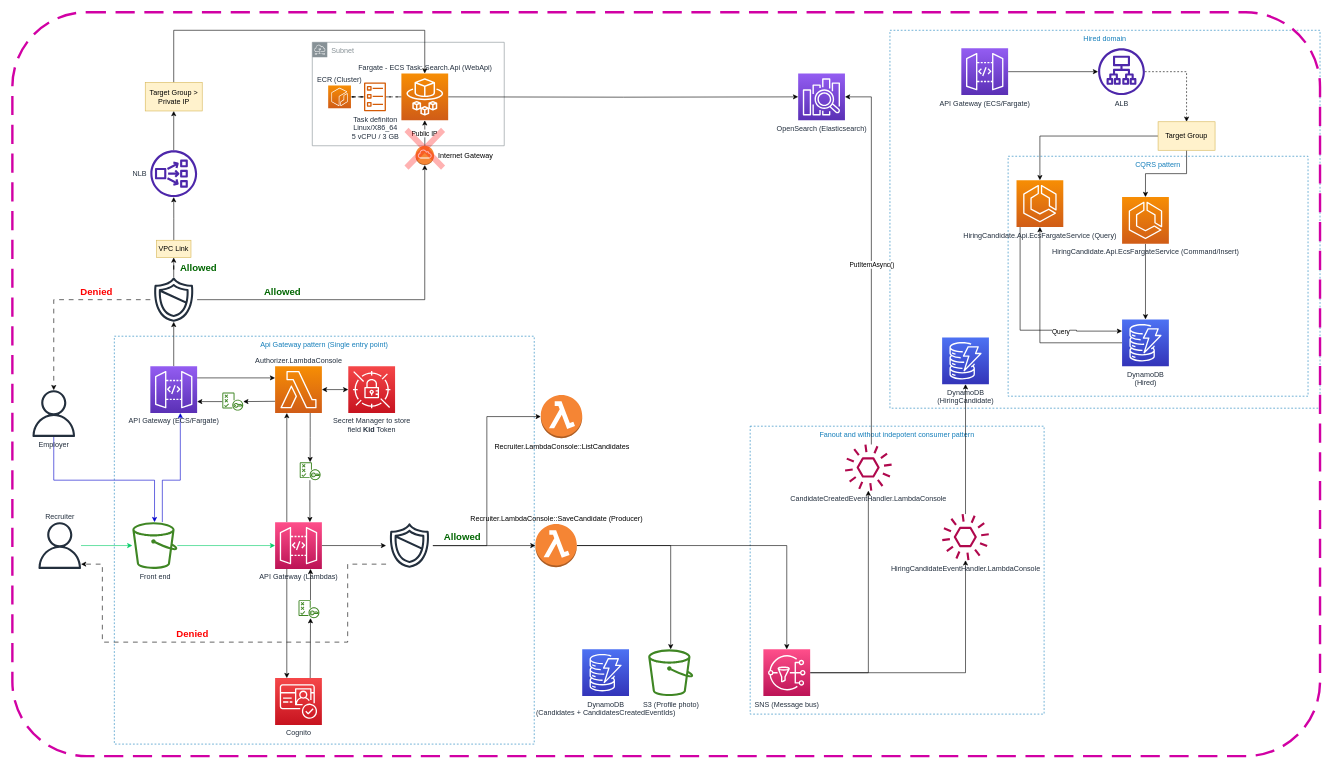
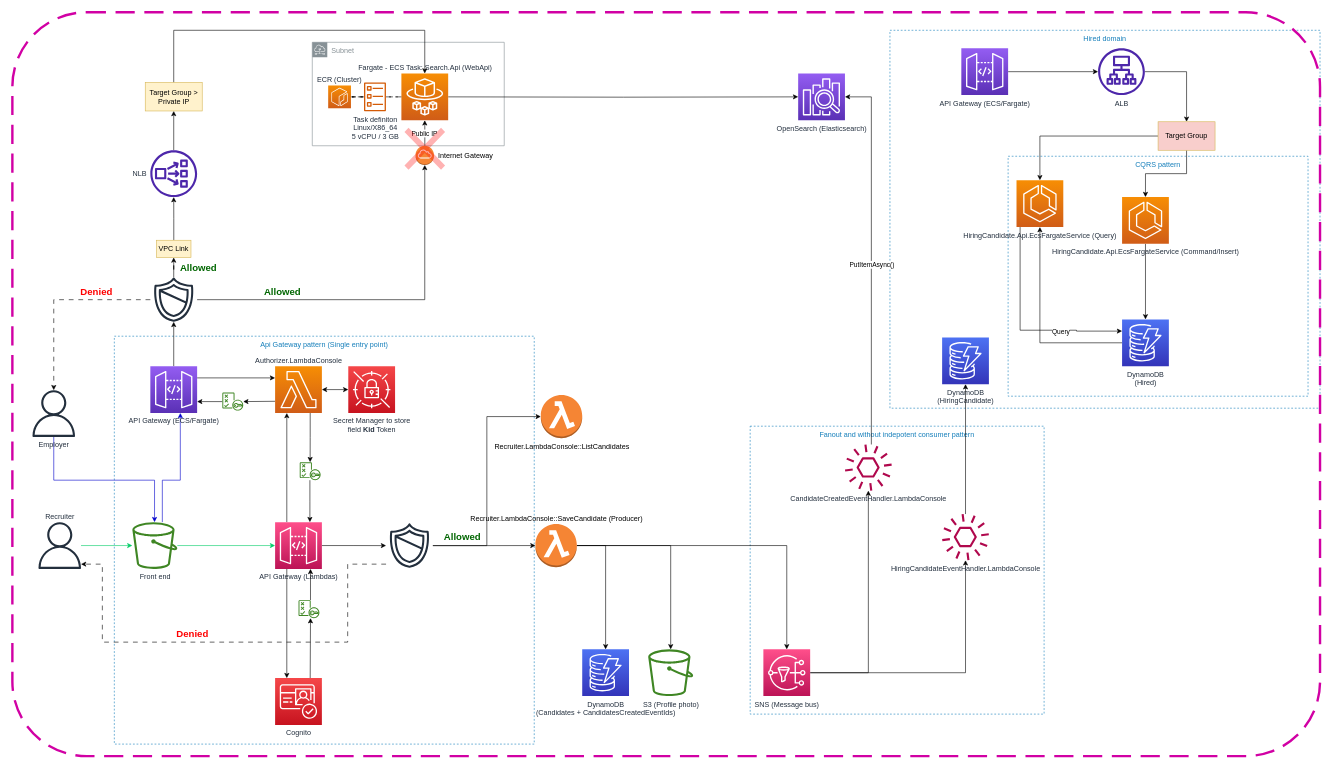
(1187, 74) -> (1187, 74)
(1187, 136) -> (1187, 136)
none -> (606, 596)
